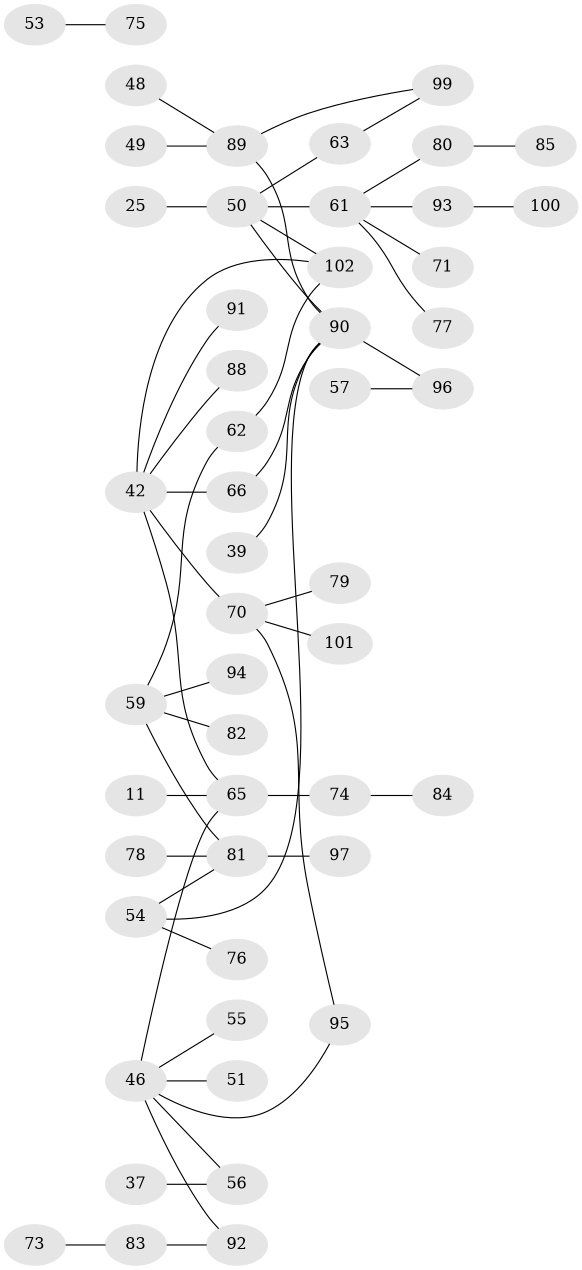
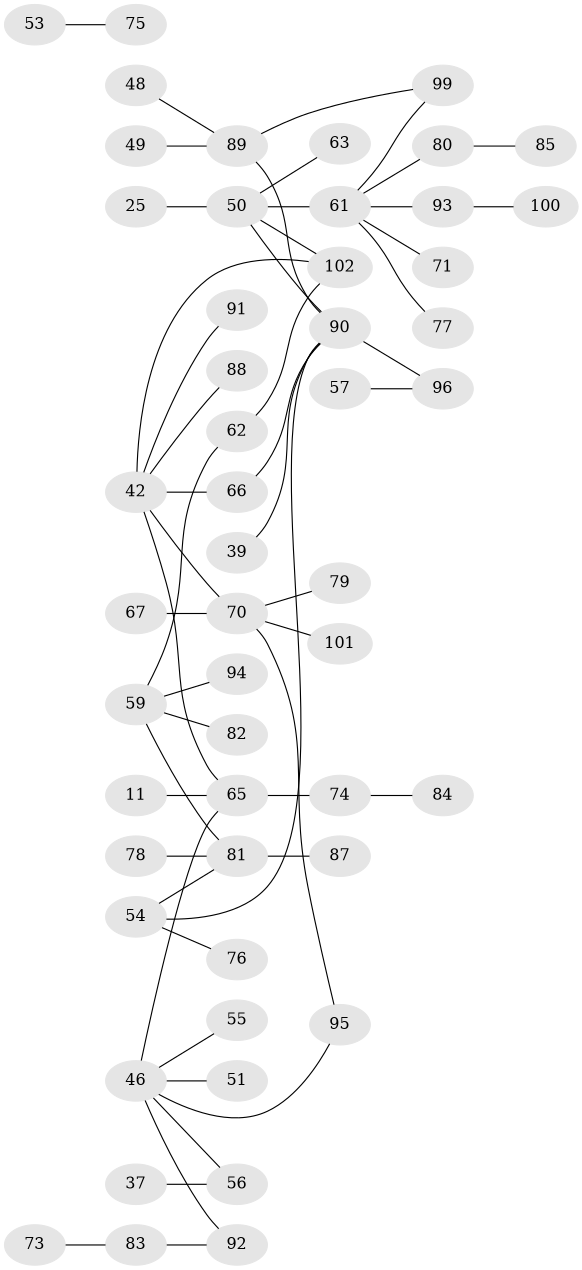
(391, 115) -> (392, 146)
none -> (136, 613)
(340, 856) -> (340, 856)
